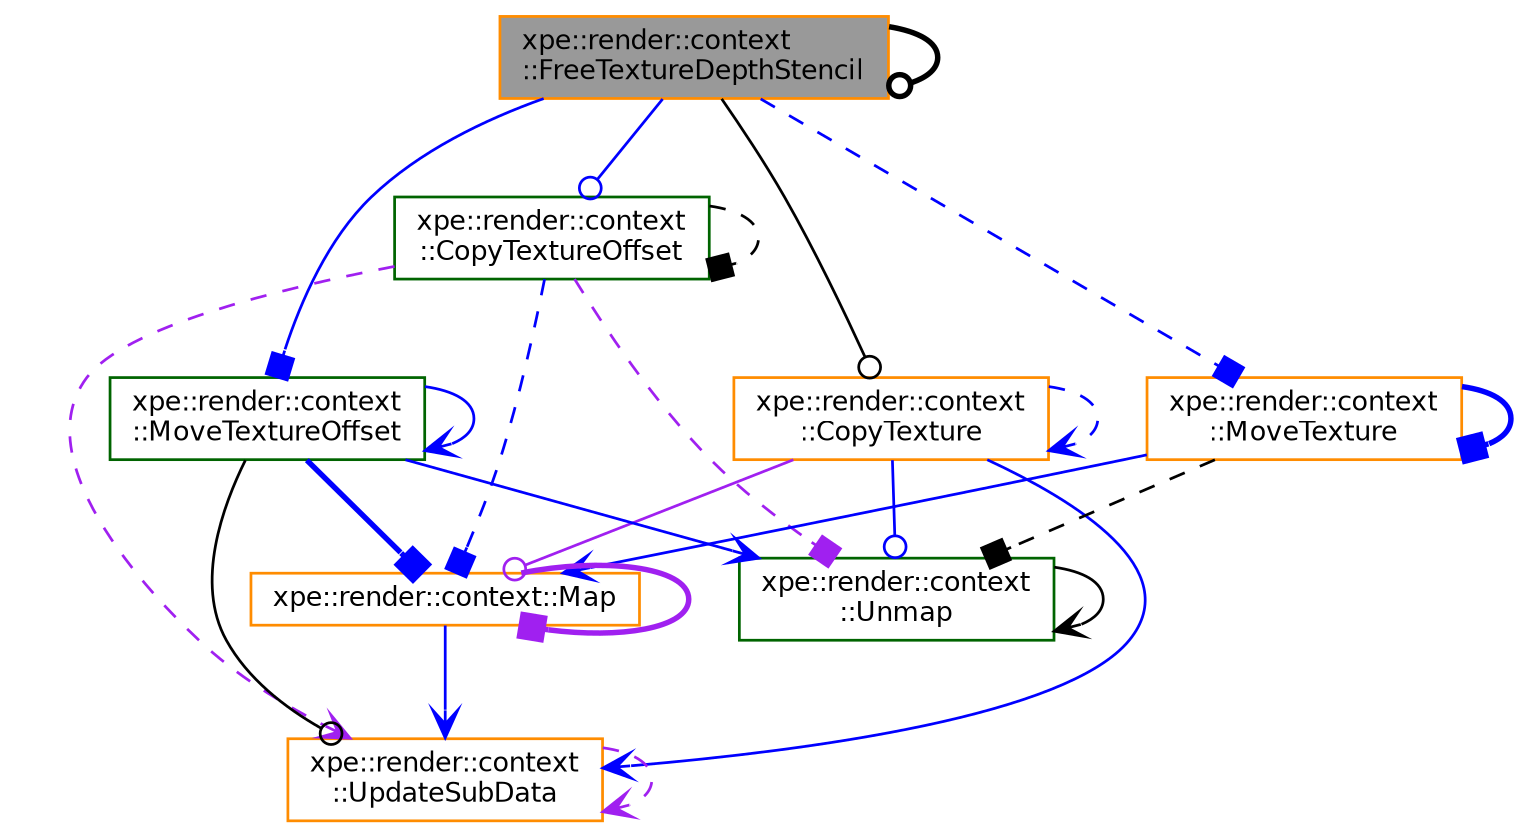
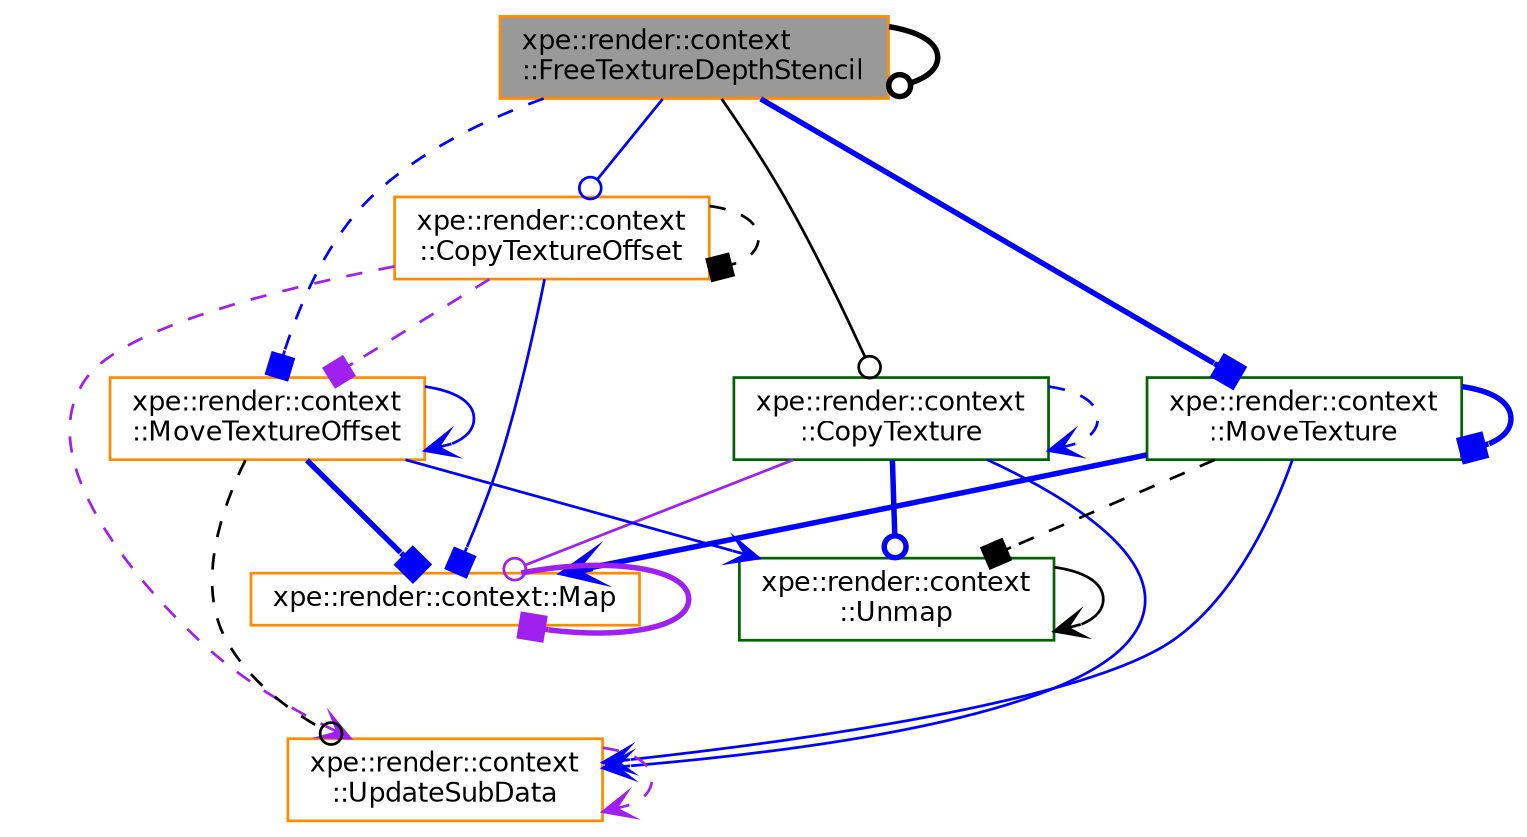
(380, 189) -> (380, 189)
(987, 231) -> (987, 231)
(552, 238) -> (552, 238)
(513, 415) -> (513, 415)
(267, 419) -> (267, 419)
(891, 419) -> (891, 419)
(1304, 419) -> (1304, 419)
(678, 424) -> (421, 321)
(893, 488) -> (893, 488)
(869, 512) -> (869, 512)
(216, 614) -> (216, 614)
(445, 668) -> (1144, 656)
